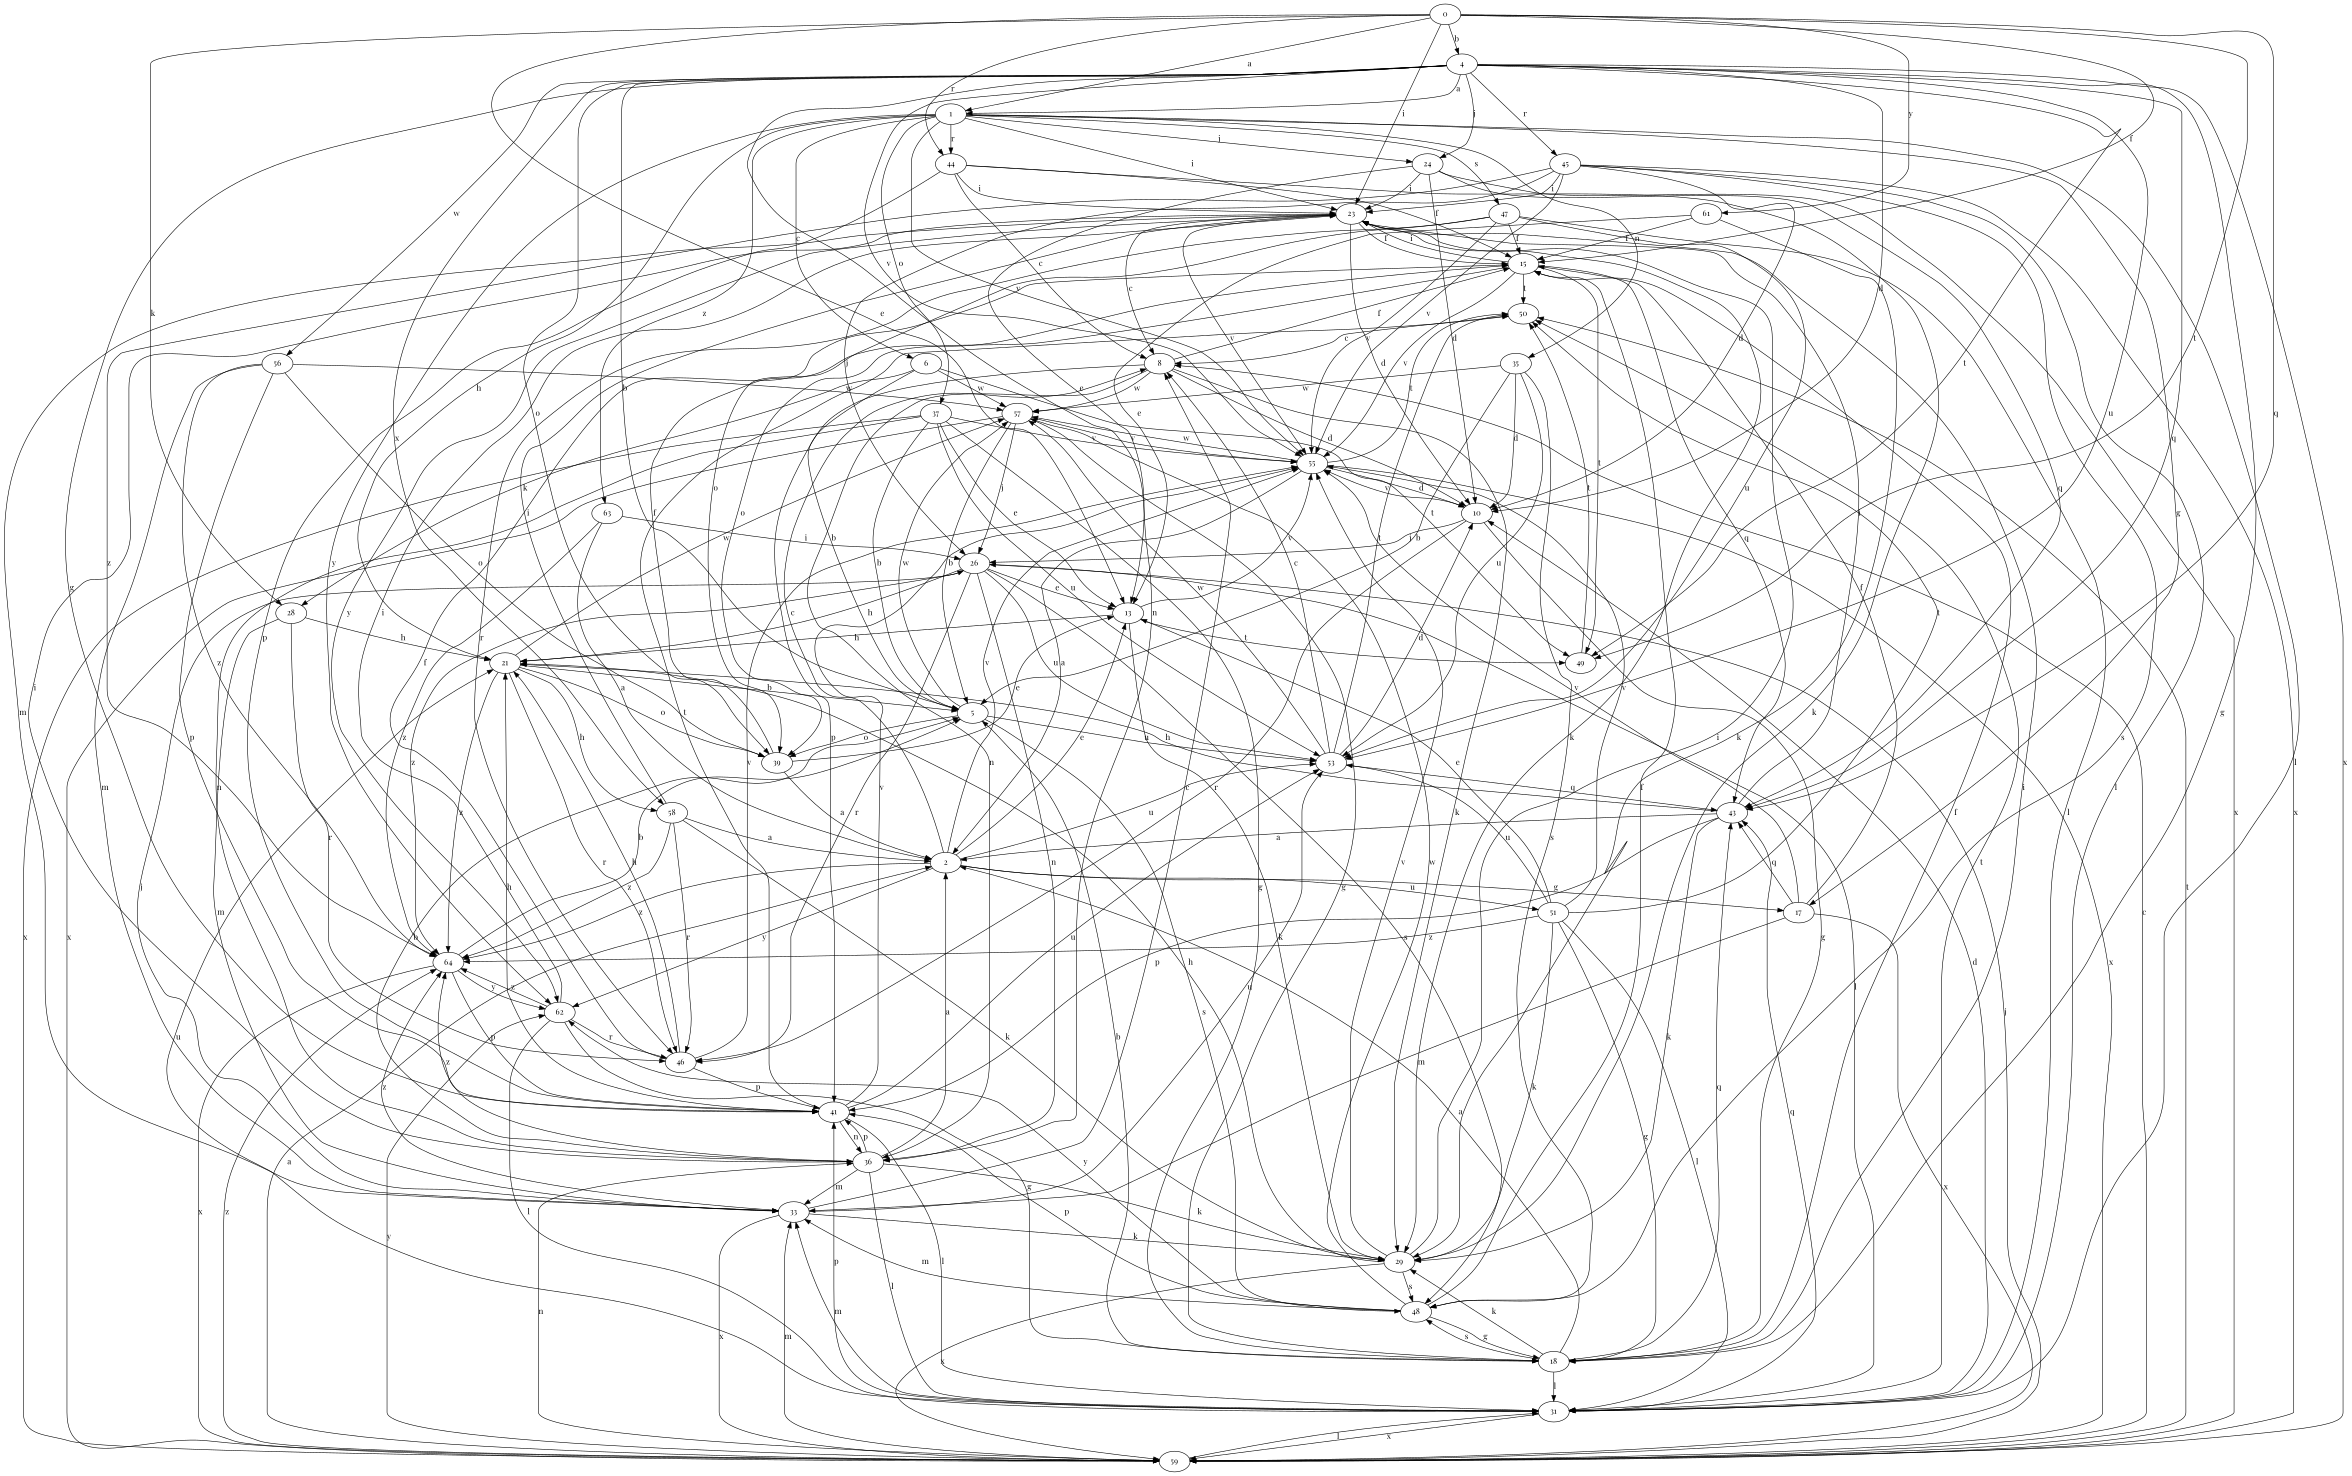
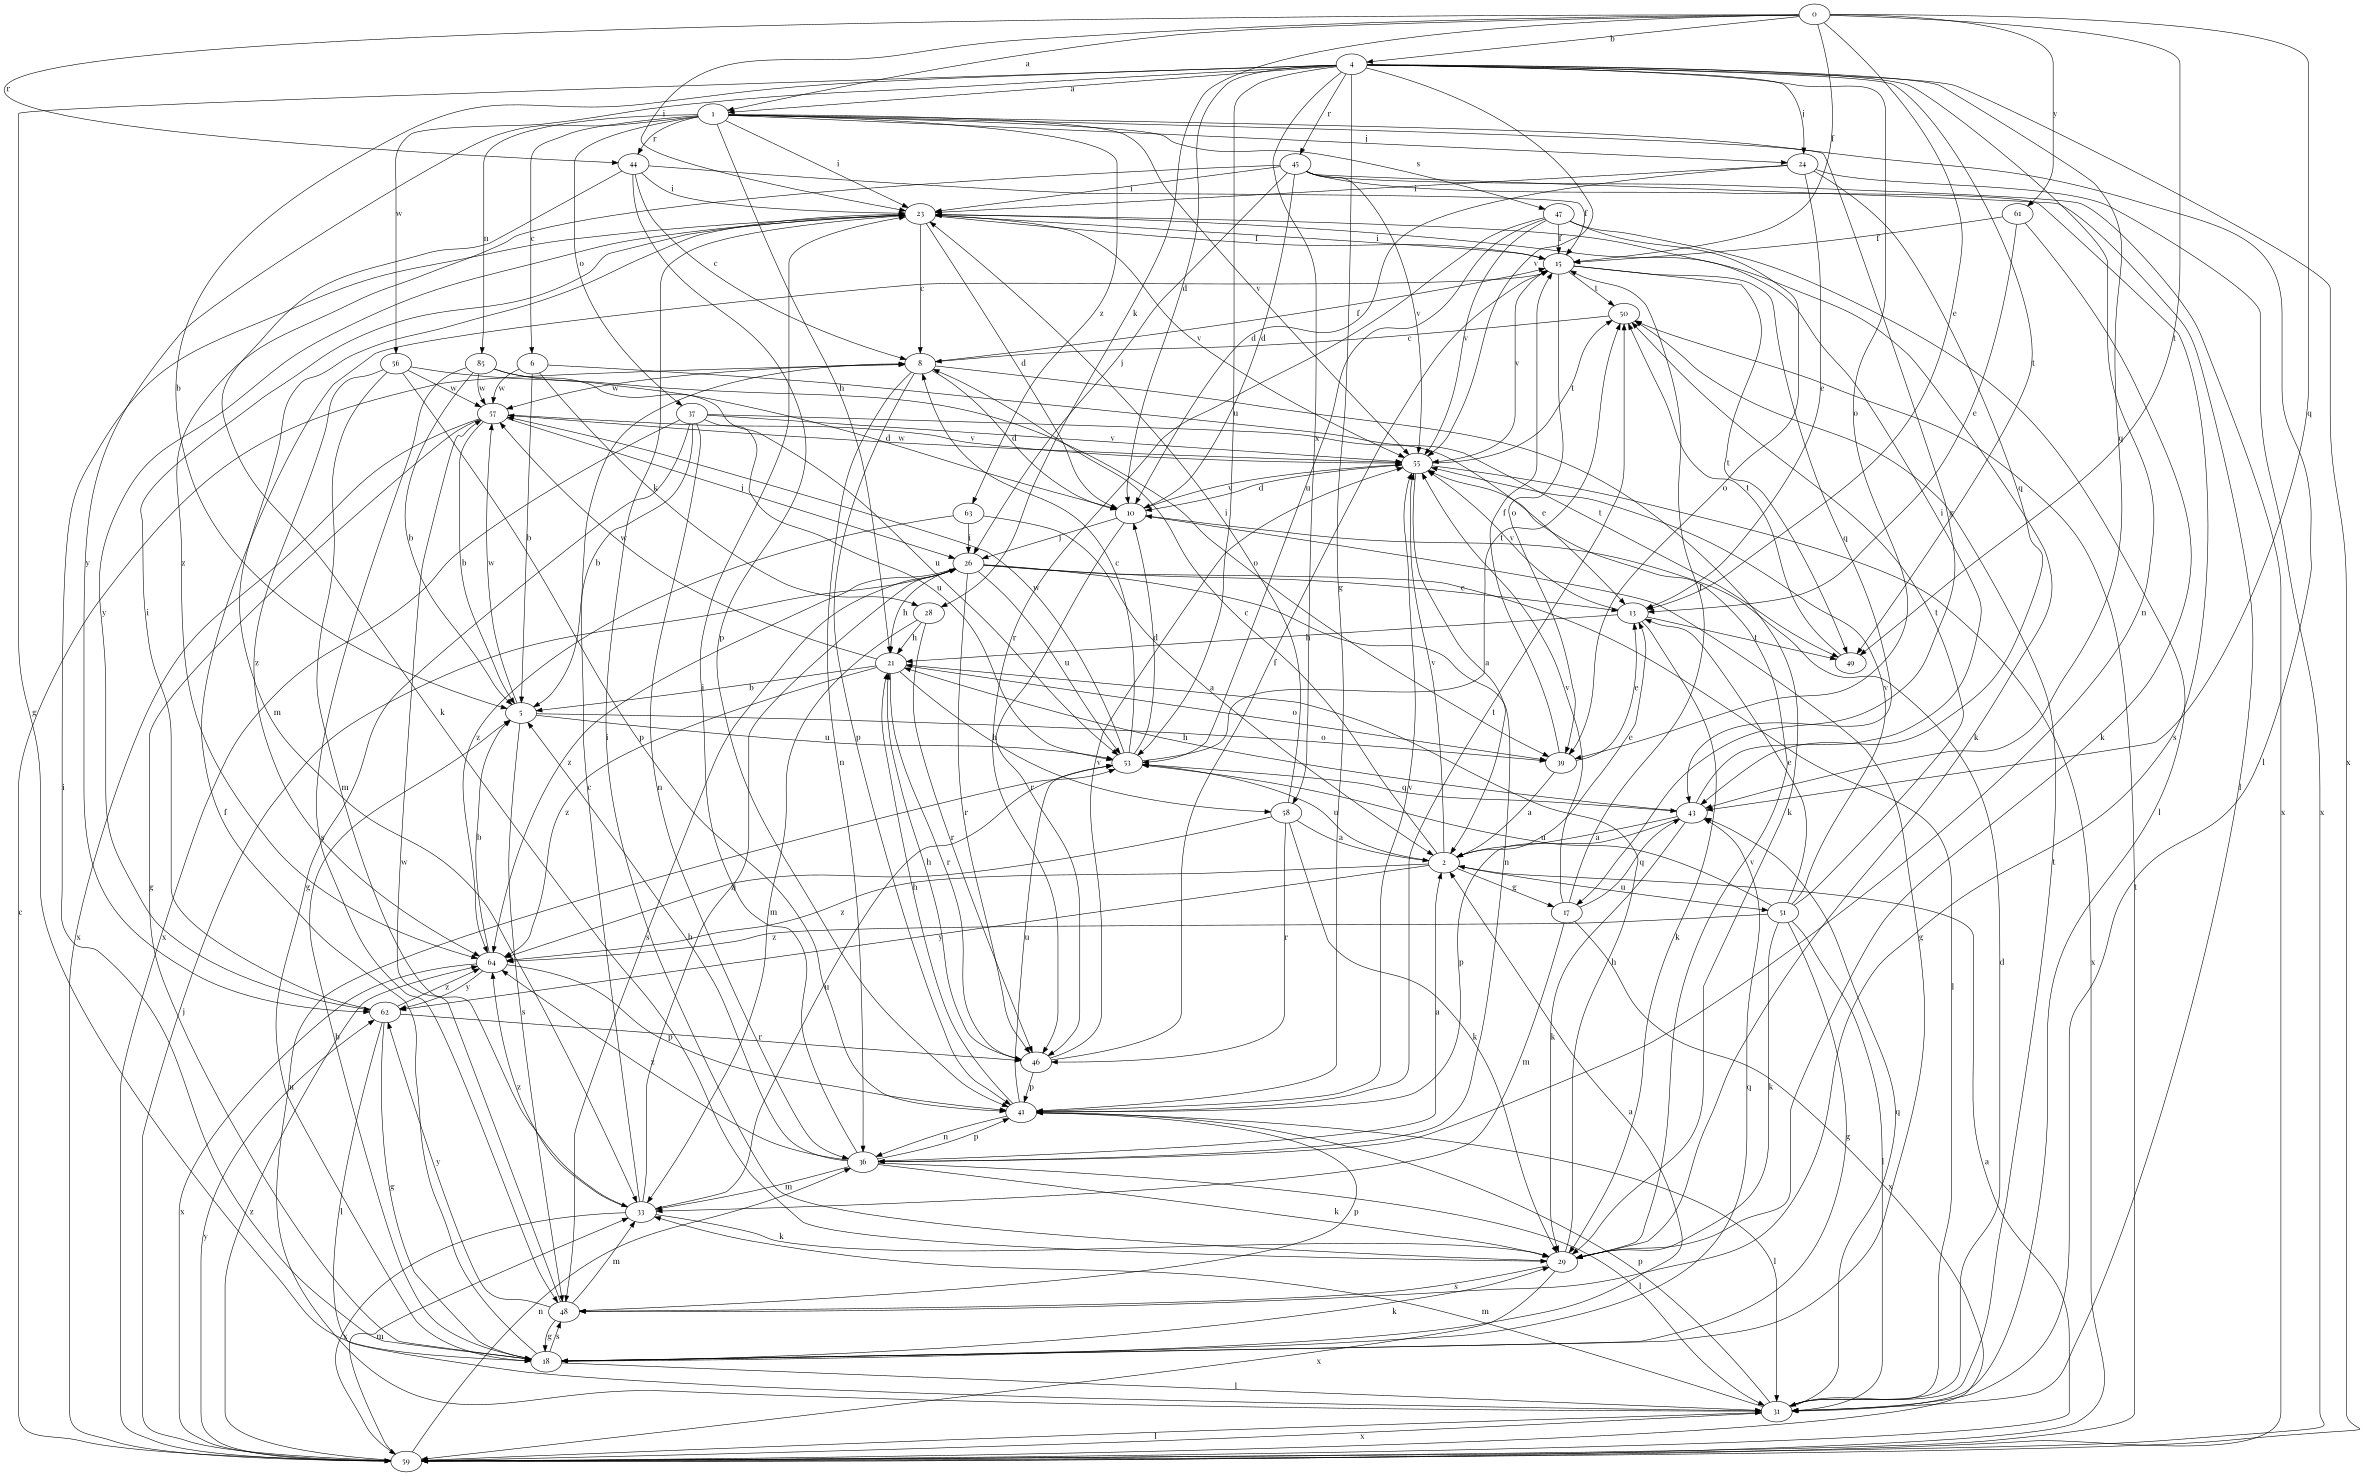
(1516, 364) -> (481, 364)
(1640, 789) -> none
(561, 1292) -> (512, 1402)
